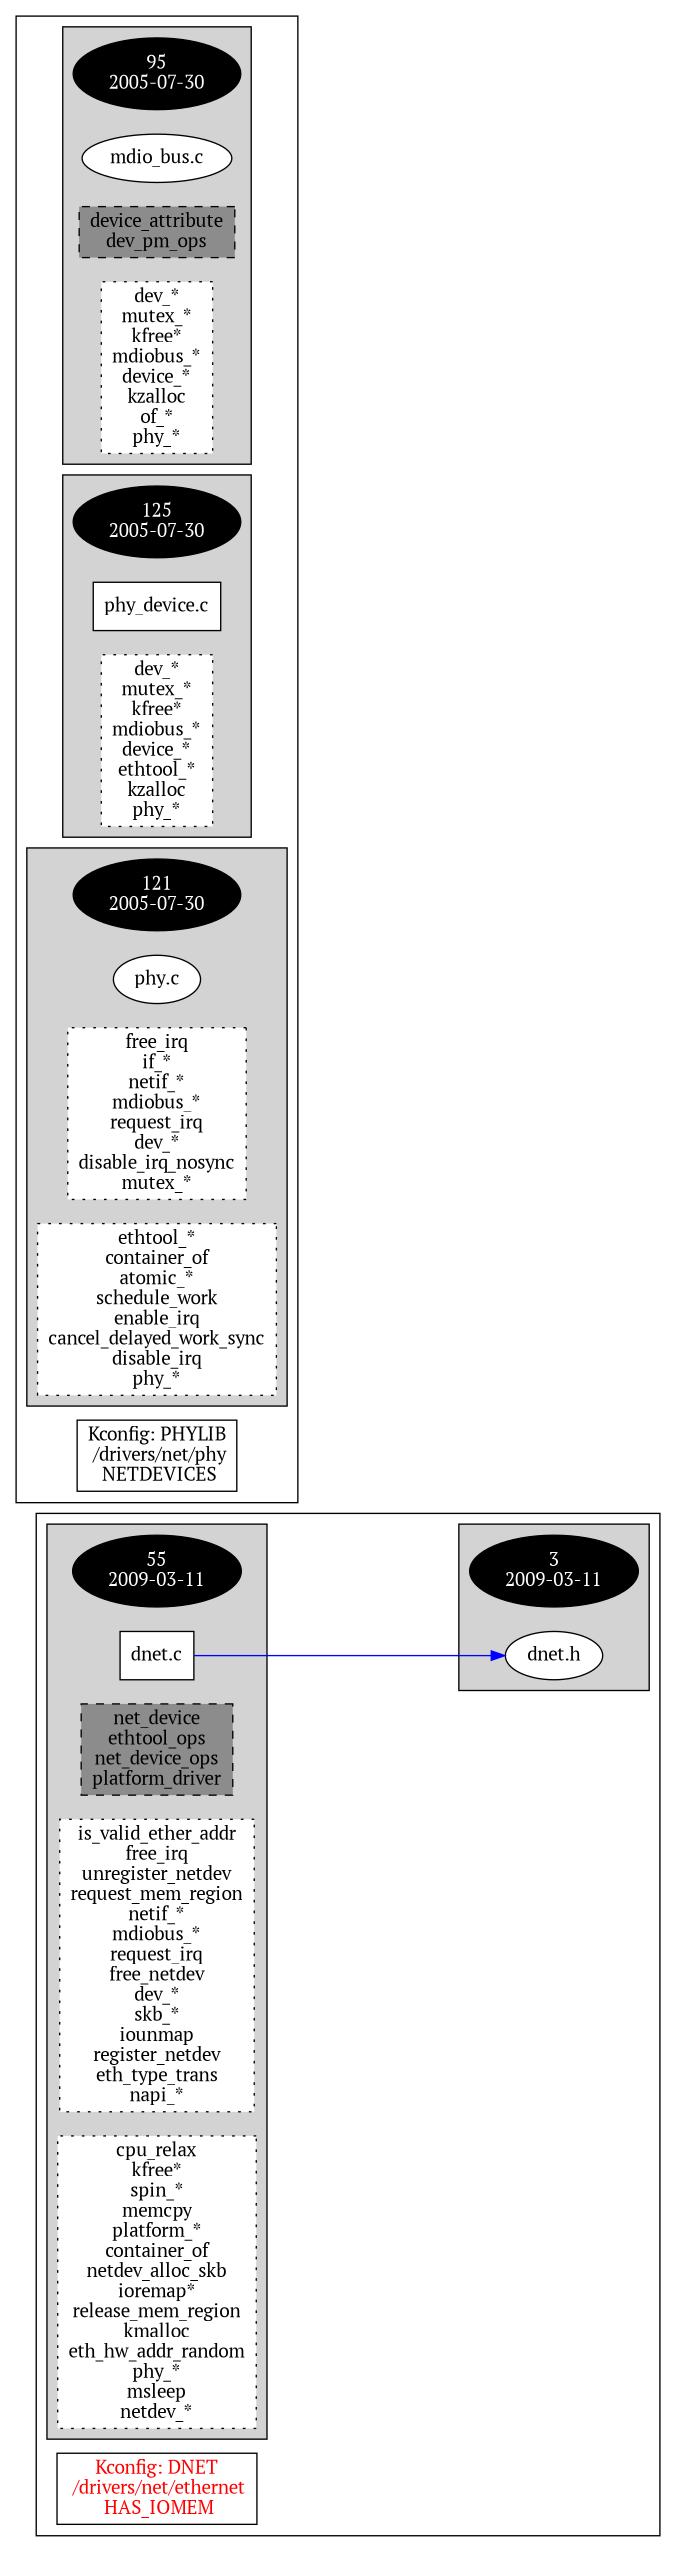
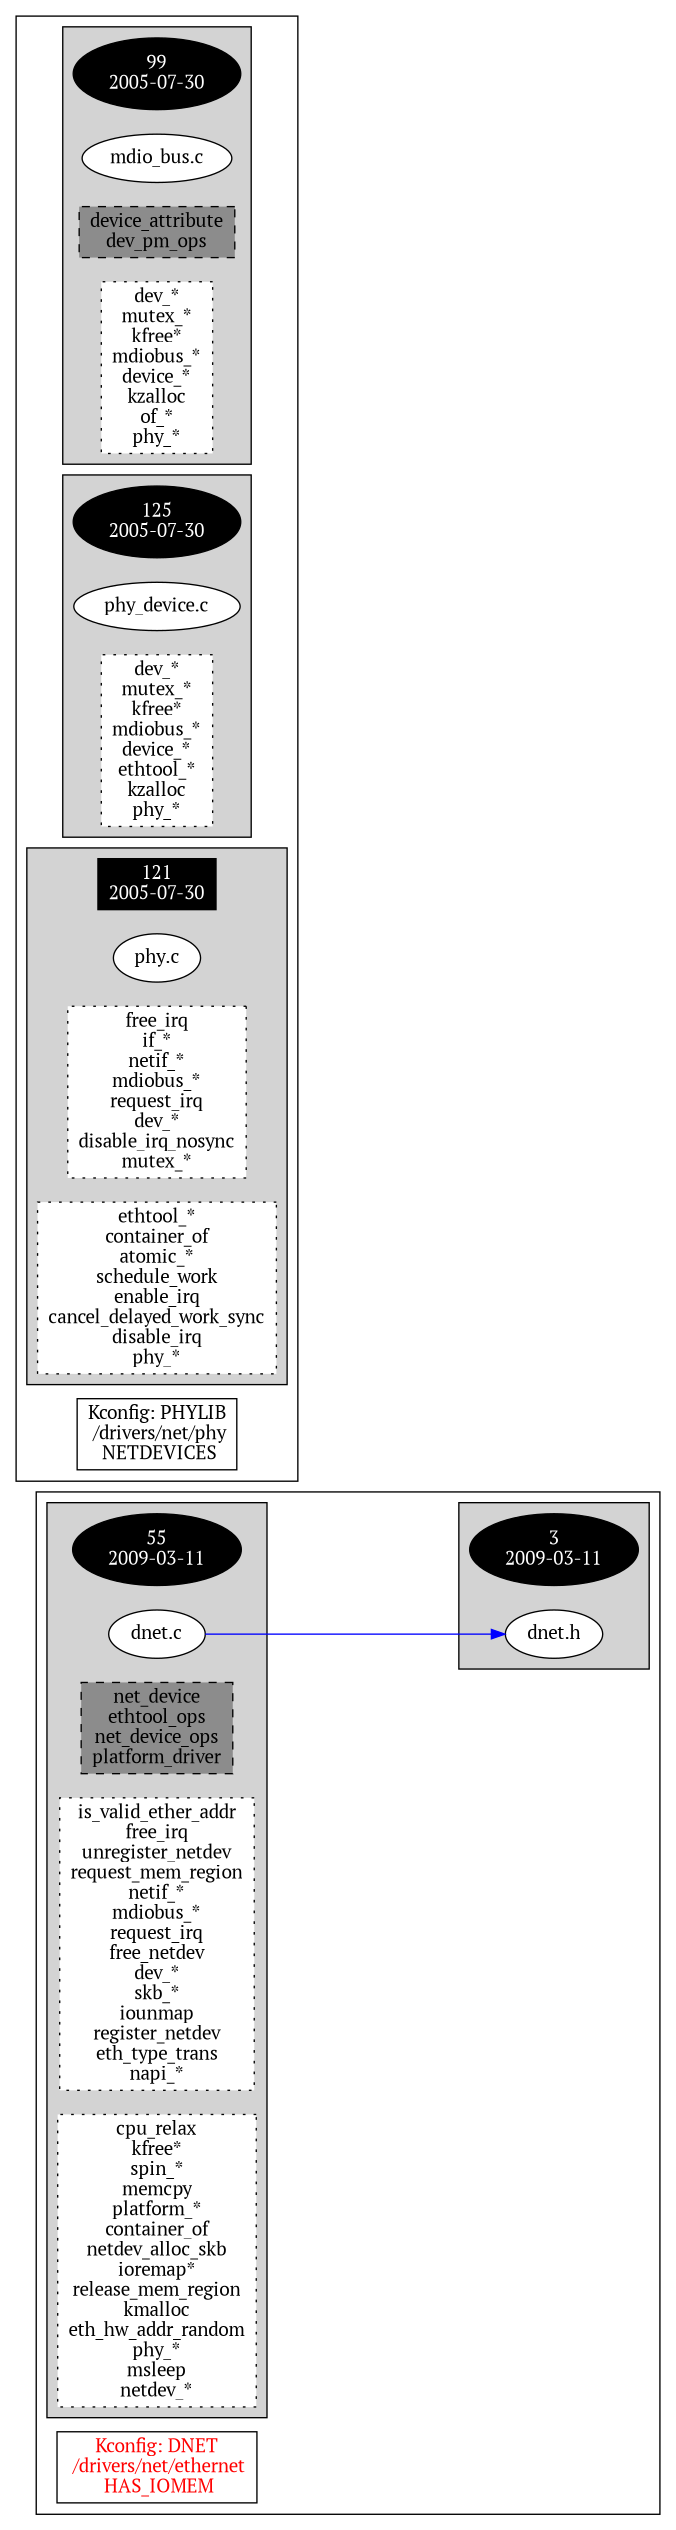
(157, 74) -> (157, 74)
(157, 606) -> (157, 606)
(157, 895) -> (157, 884)
(157, 1656) -> (157, 1634)
